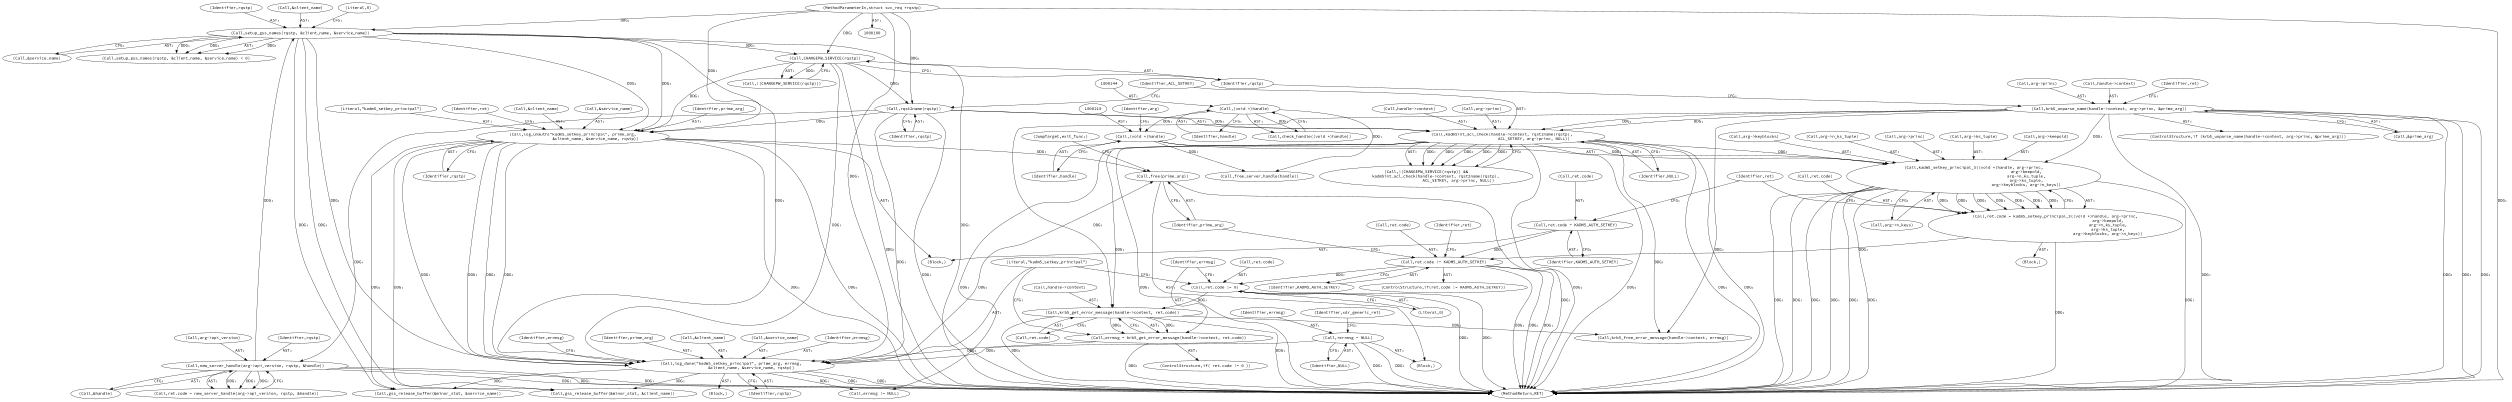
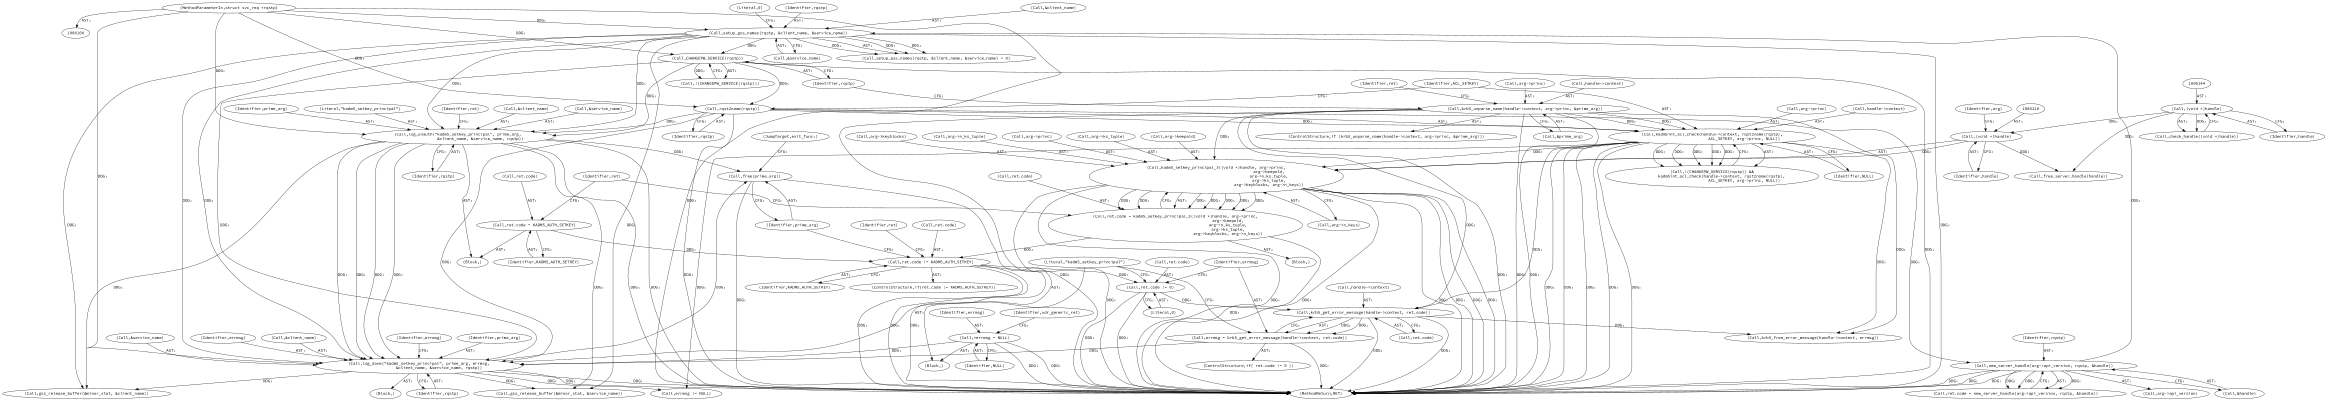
(233, 351) -> (2107, 380)
